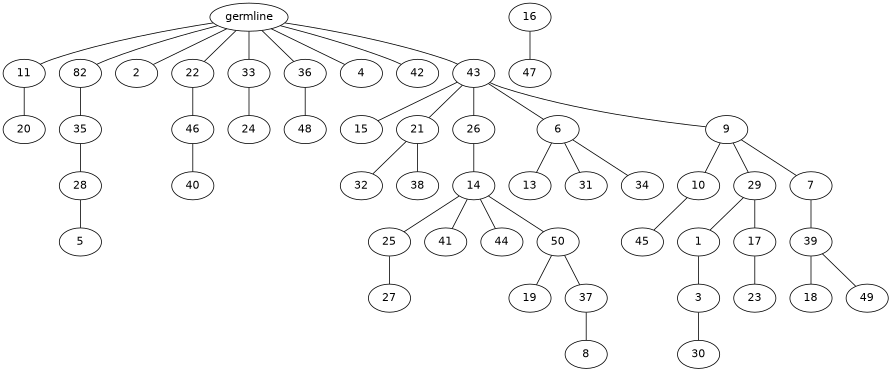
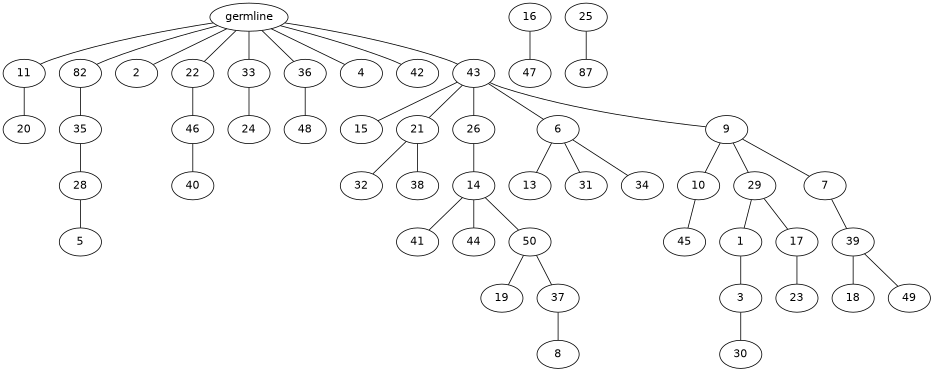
(432, 214) -> none
(389, 298) -> (586, 73)
